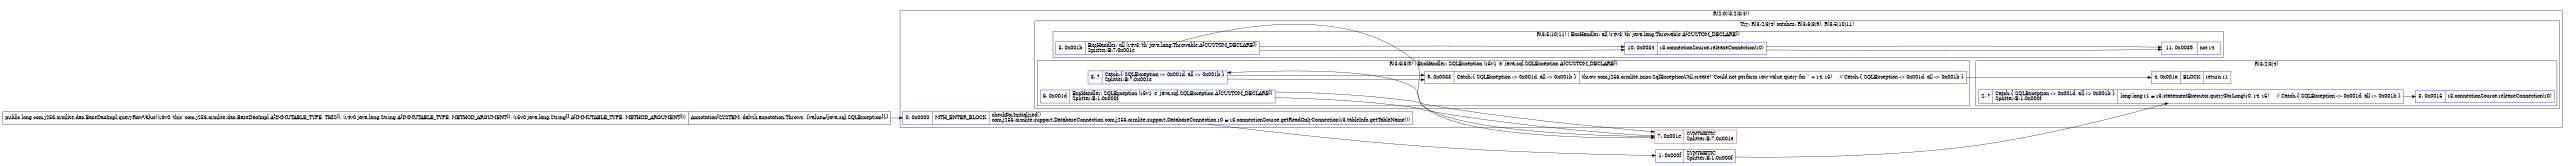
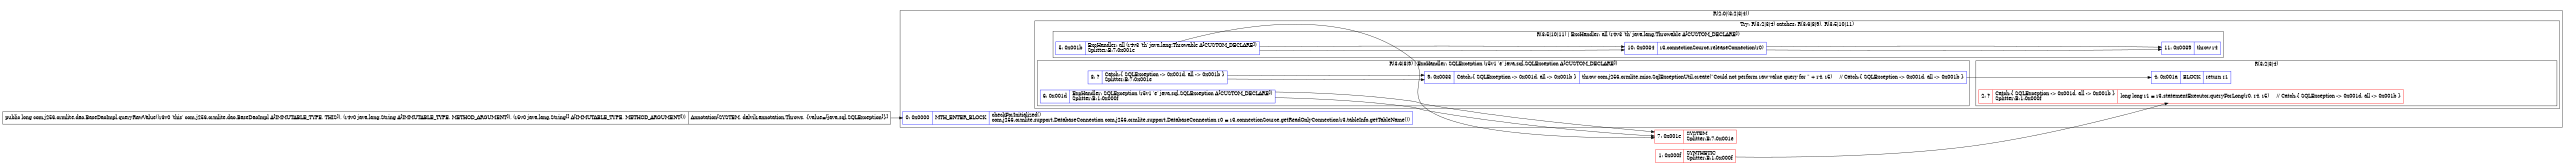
(2207, 48) -> (2207, 48)
(2191, 97) -> (2191, 97)
(2485, 97) -> none
(1446, 116) -> none
(1701, 134) -> (1697, 134)
(1429, 147) -> none
(1696, 156) -> (1696, 156)
